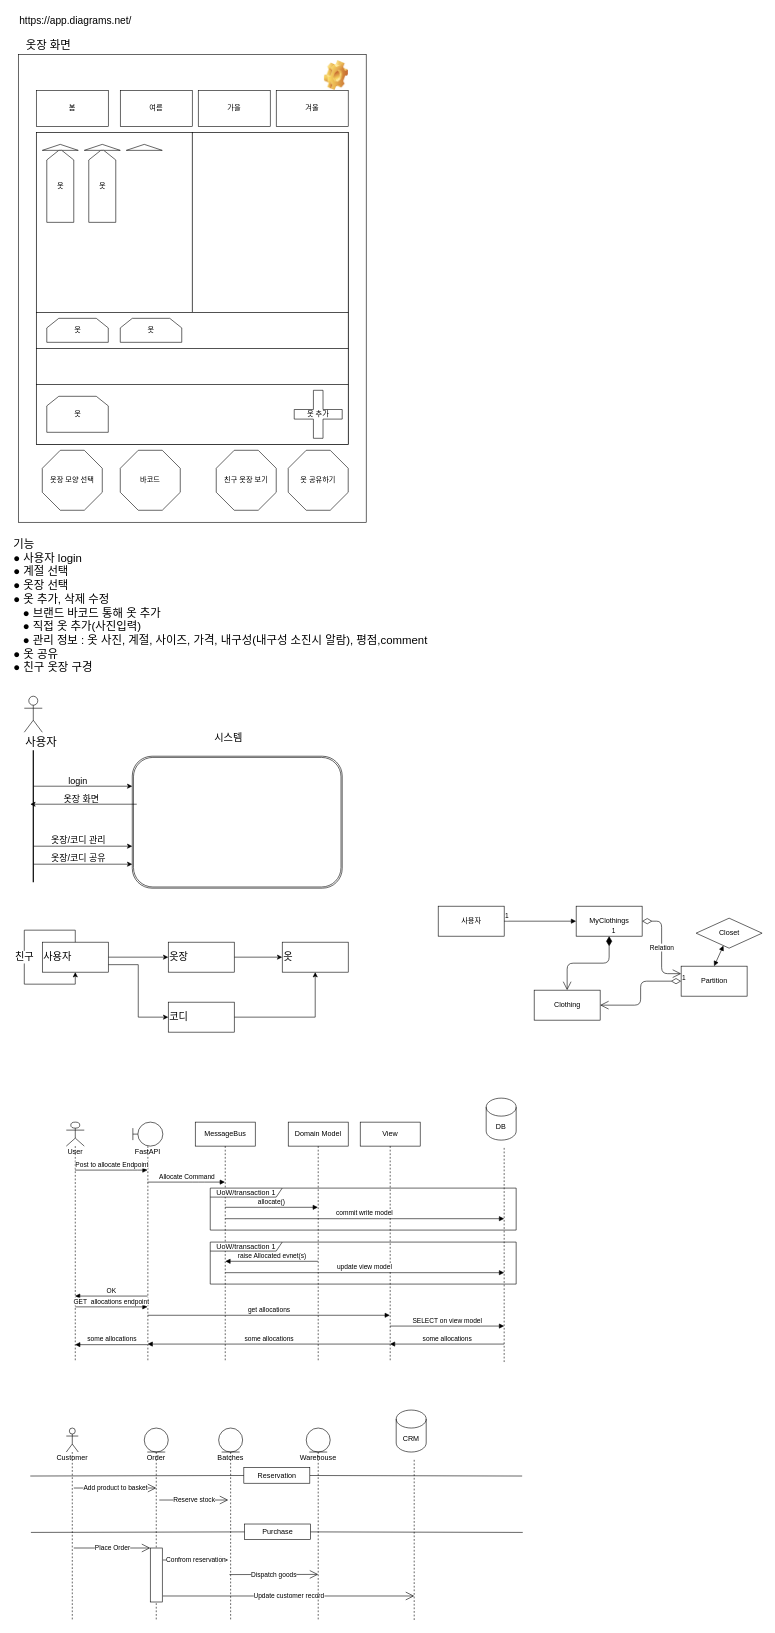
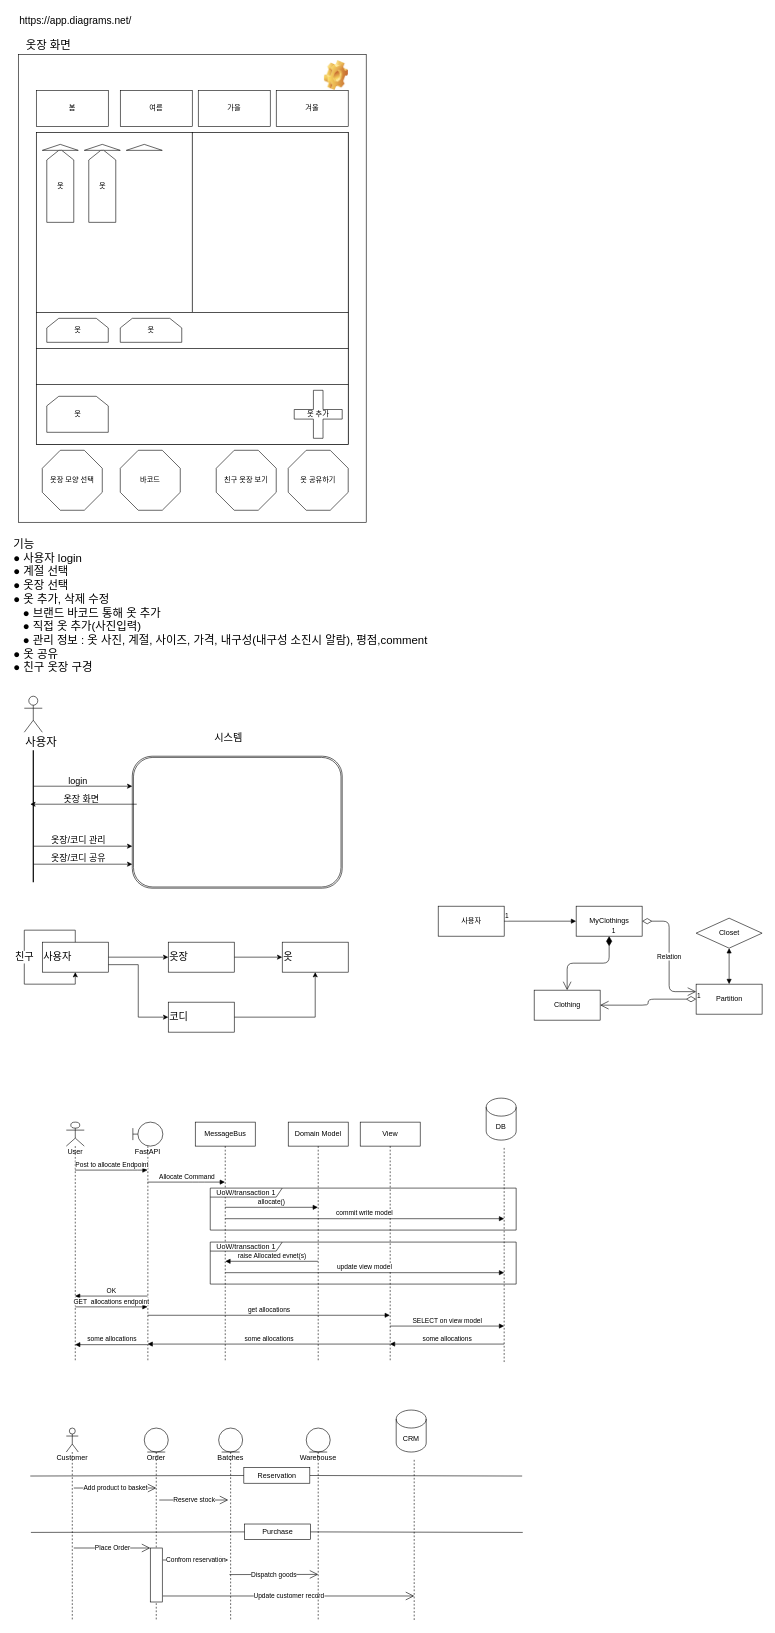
(714, 981) -> (729, 999)
